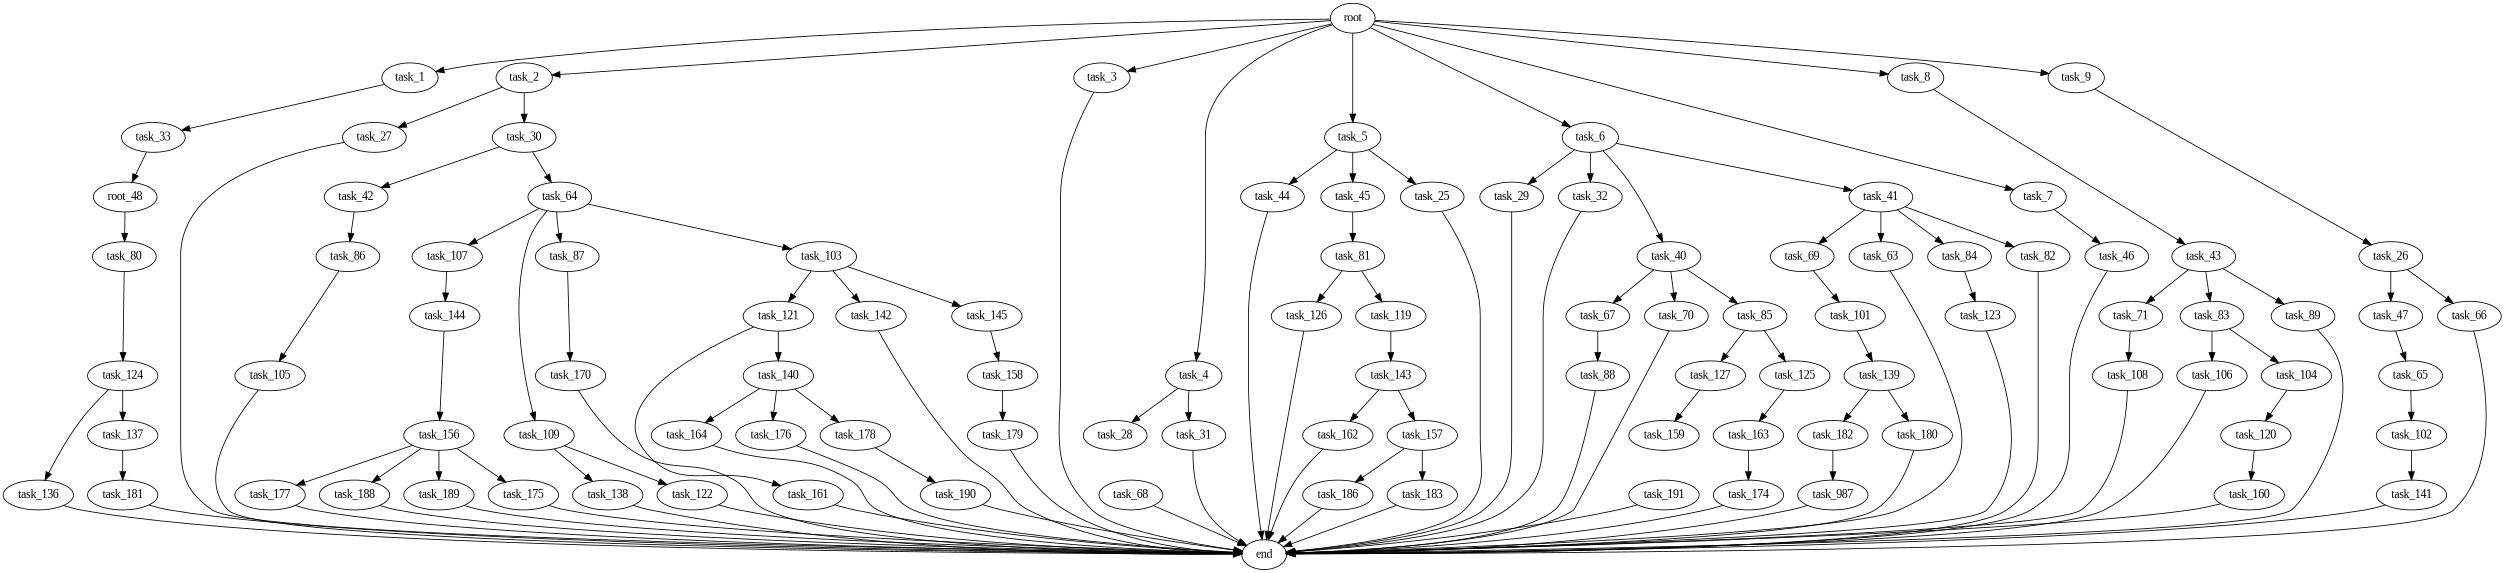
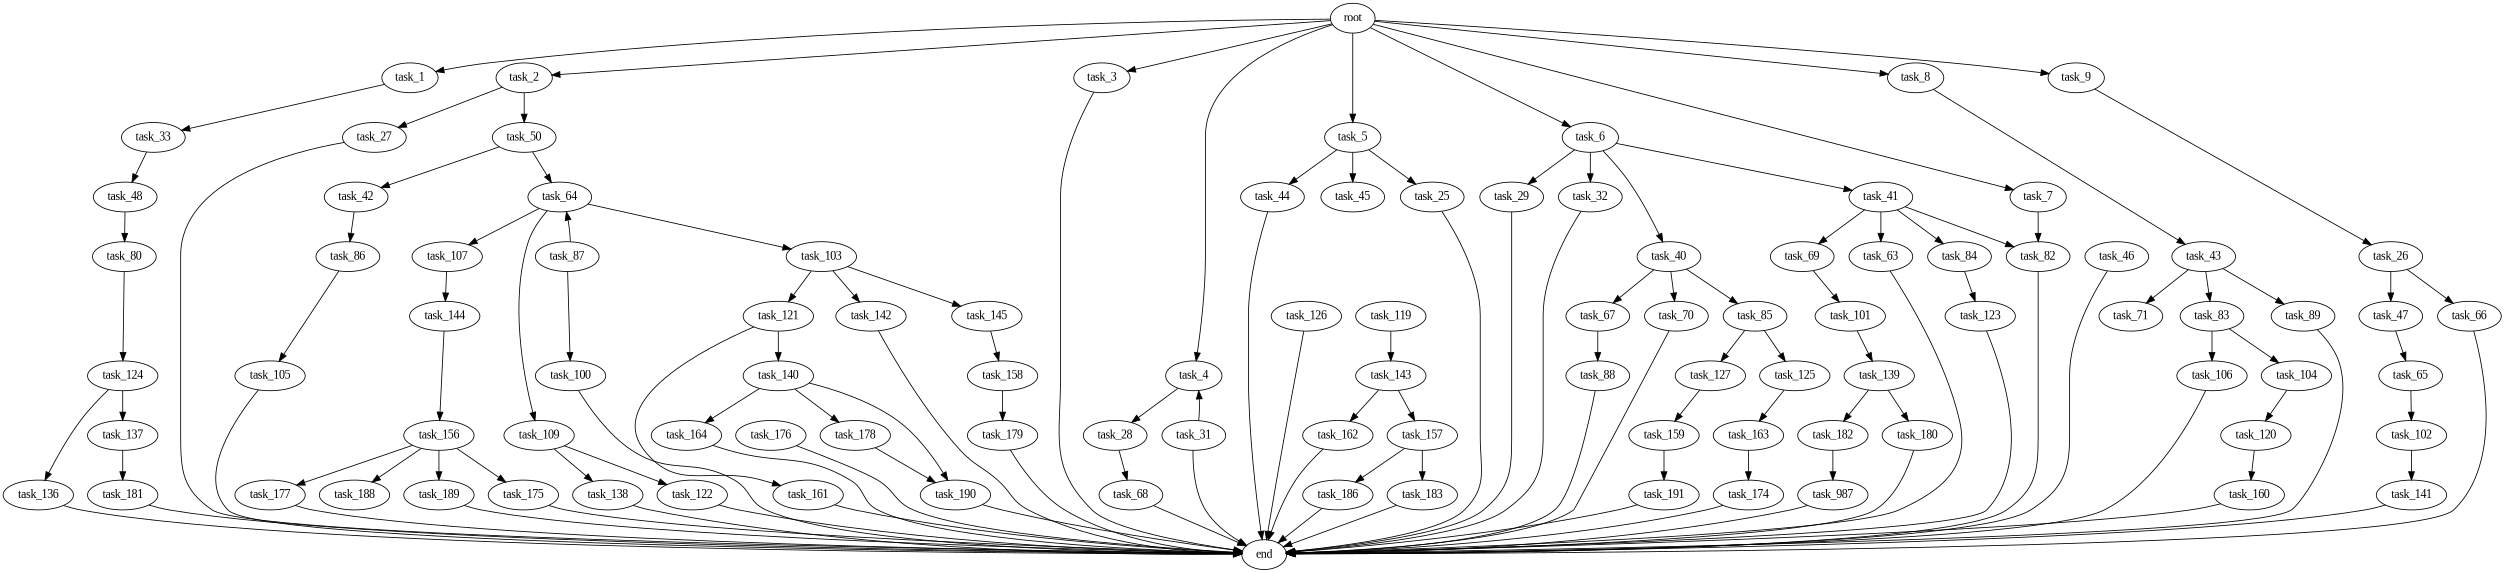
(524, 137) -> (524, 137)
(125, 197) -> (125, 197)
(557, 223) -> (570, 231)
(2074, 224) -> (2038, 223)
(1353, 257) -> none
(571, 376) -> (571, 376)
(2128, 376) -> none
(1188, 401) -> (1199, 410)
(775, 402) -> (886, 413)
none -> (1122, 461)
none -> (1664, 461)
(805, 542) -> none
